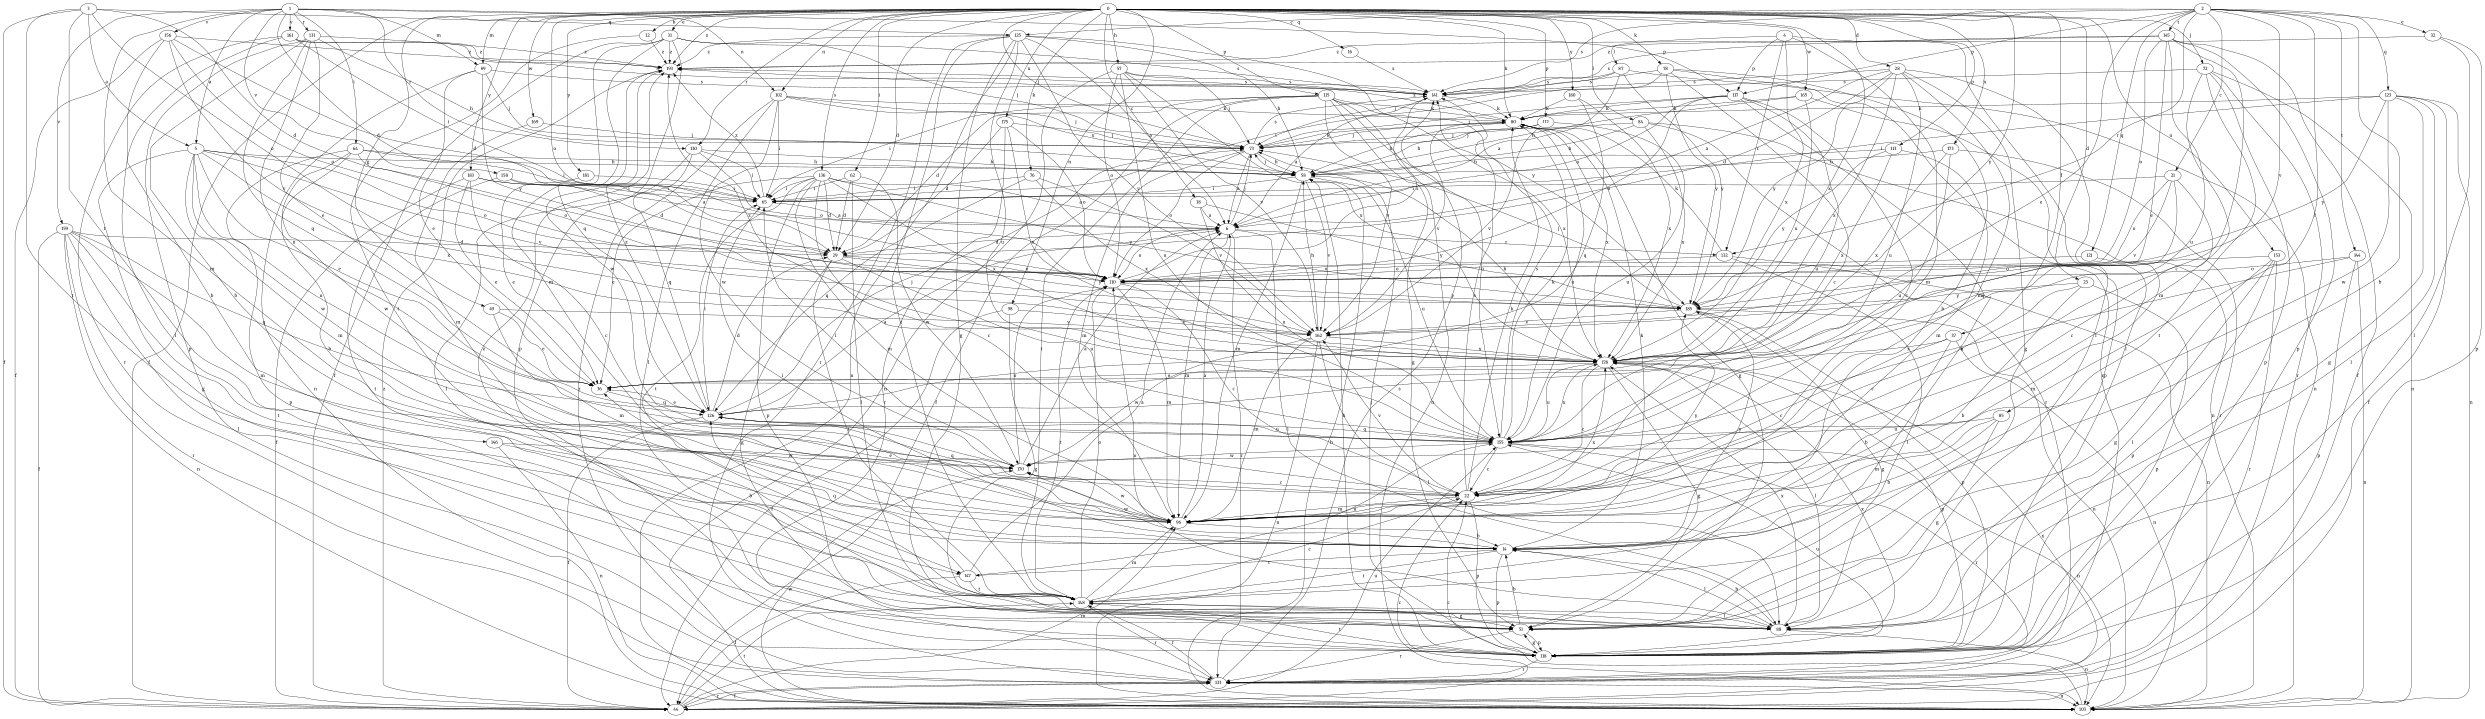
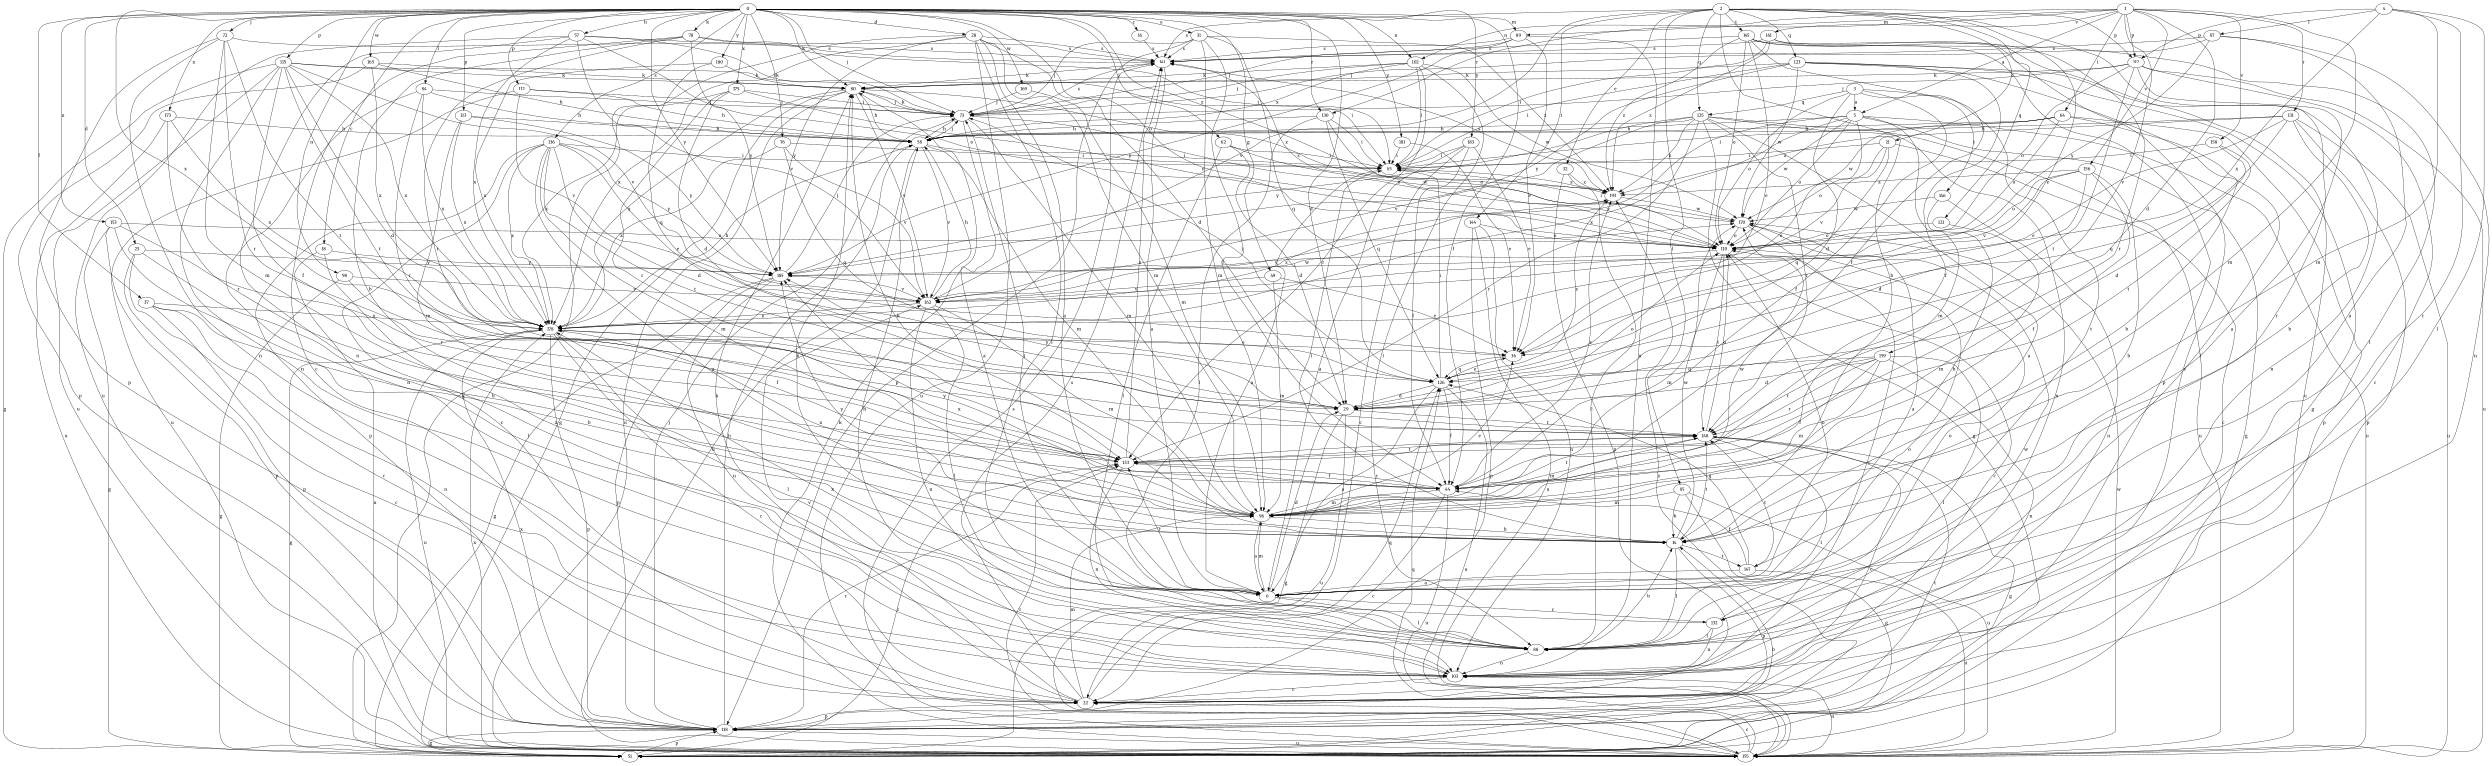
(648, 36) -> none
